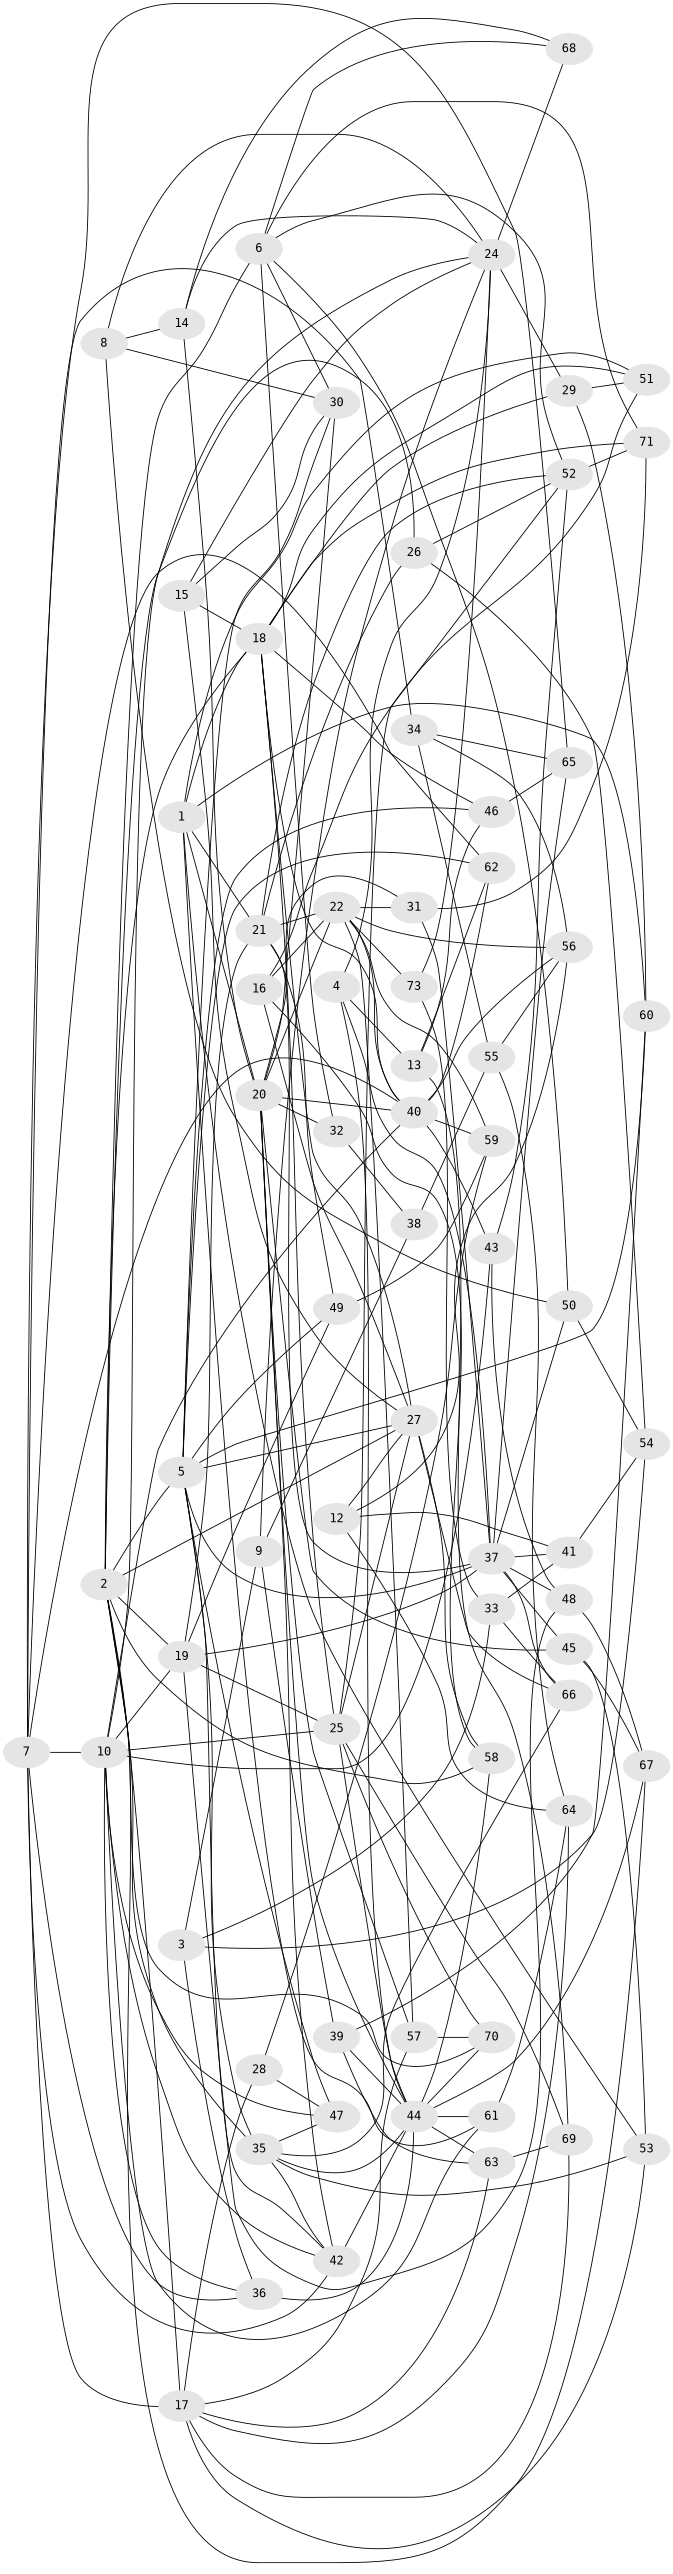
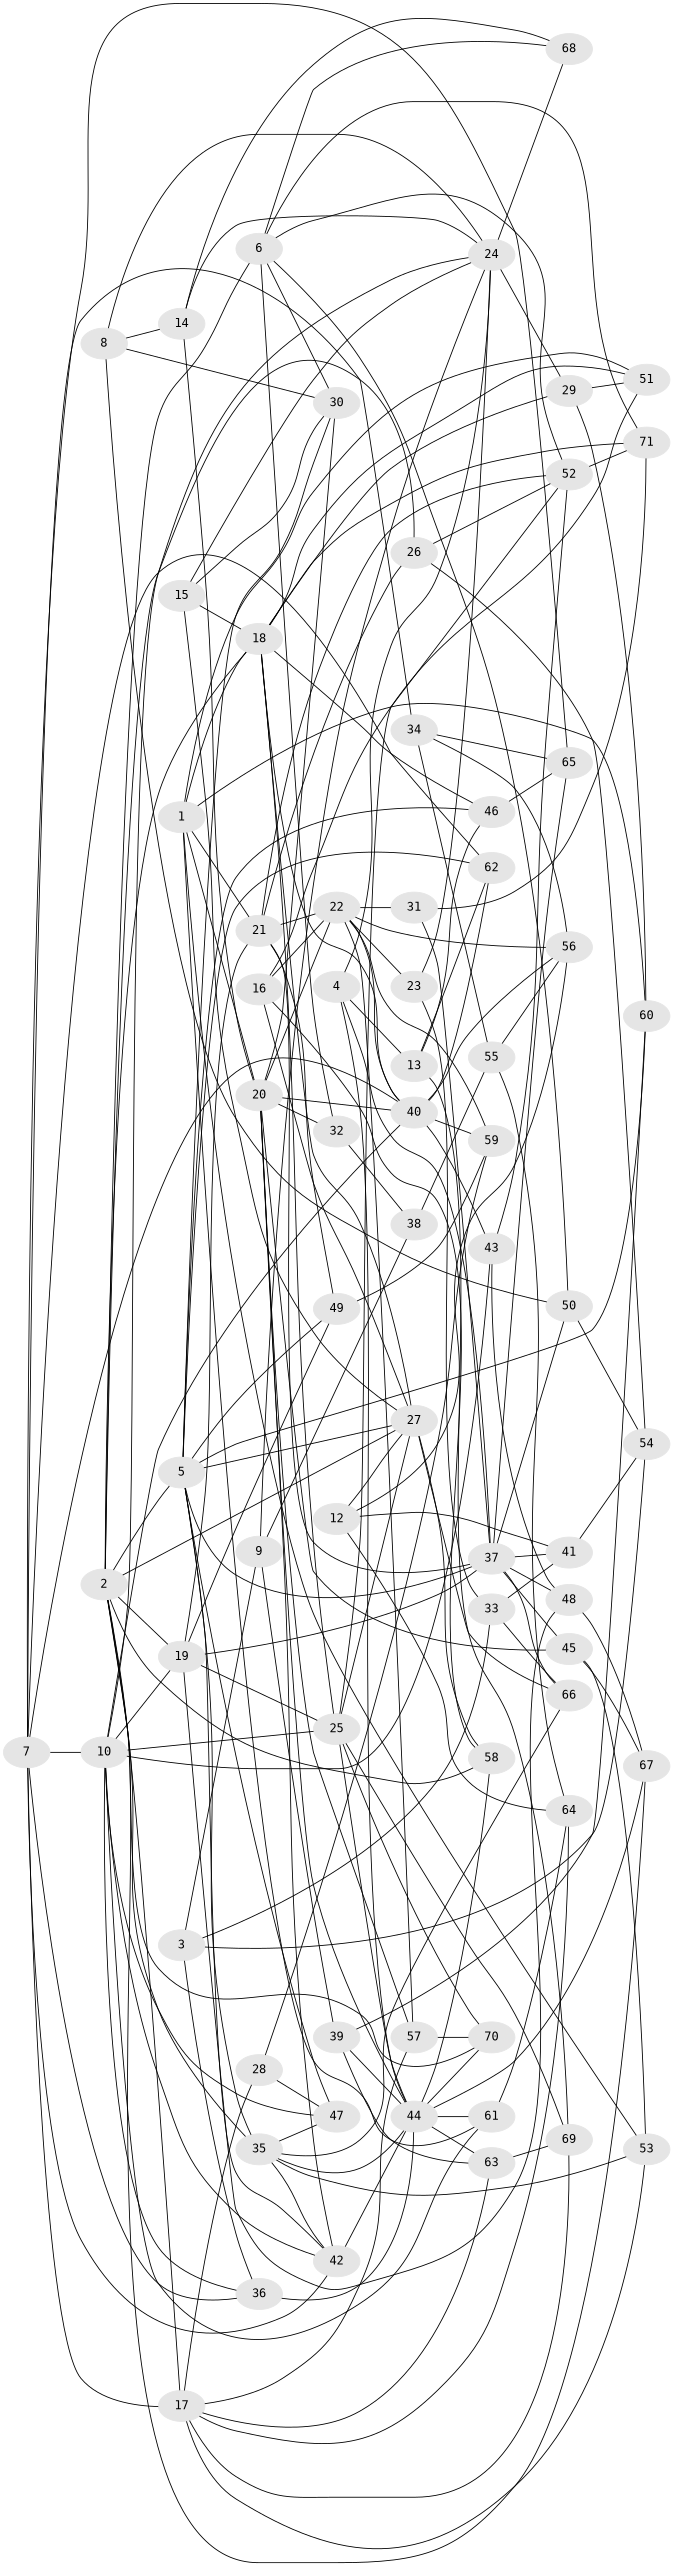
(321, 880) -> none
(414, 987) -> (414, 987)
